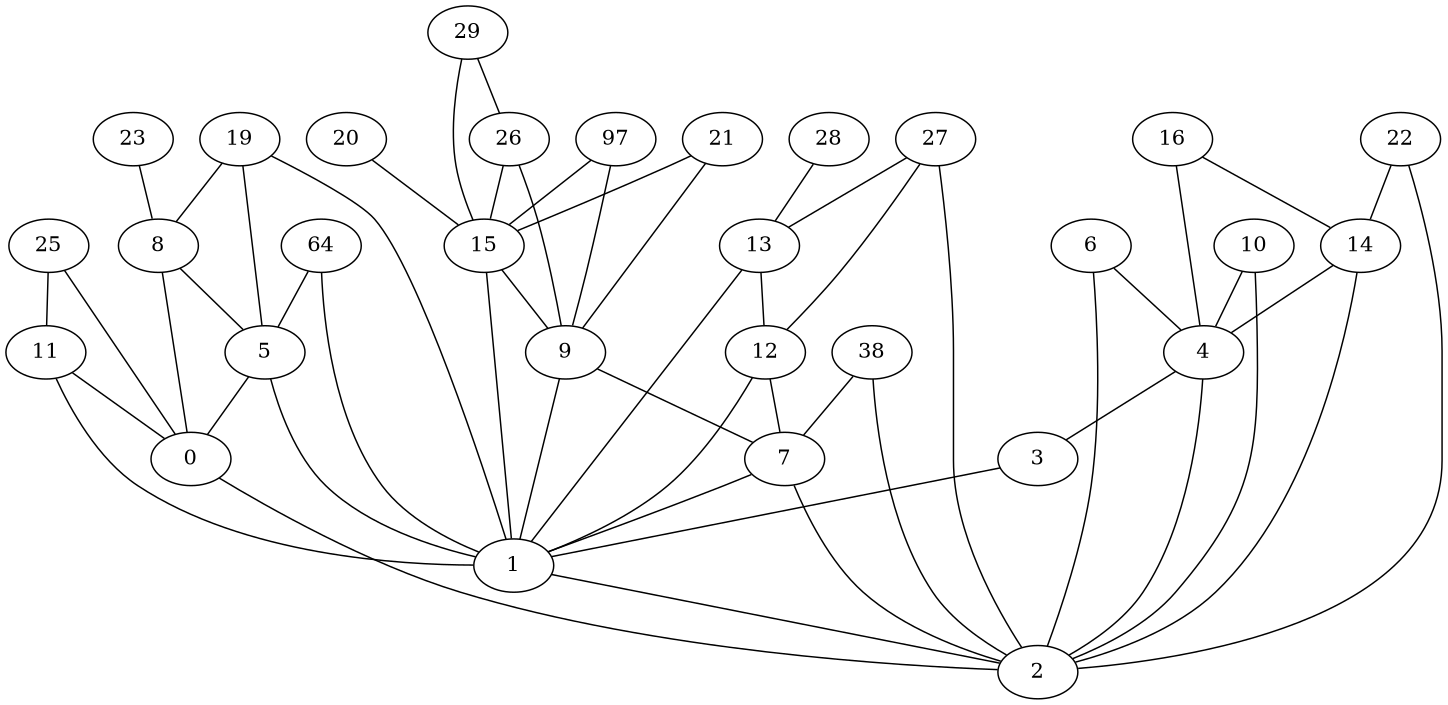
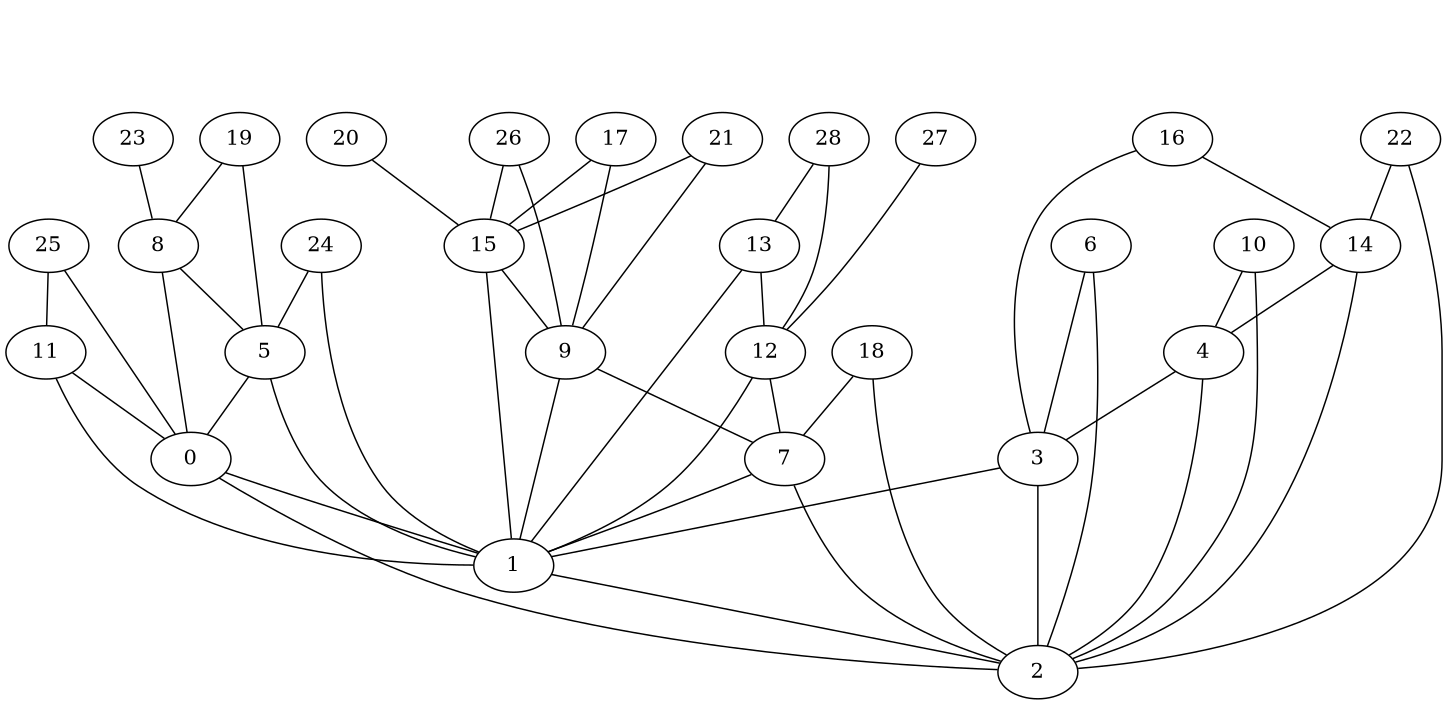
(468, 33) -> none
(616, 139) -> (616, 139)
(848, 192) -> none
(321, 246) -> (321, 246)
(1188, 246) -> (1021, 264)
none -> (819, 251)
(1147, 299) -> (1065, 352)
(427, 319) -> (339, 510)
(872, 352) -> (872, 352)
(953, 414) -> (1038, 566)
